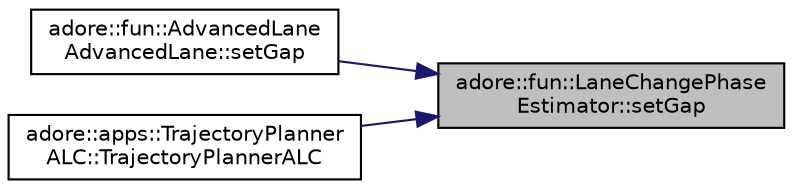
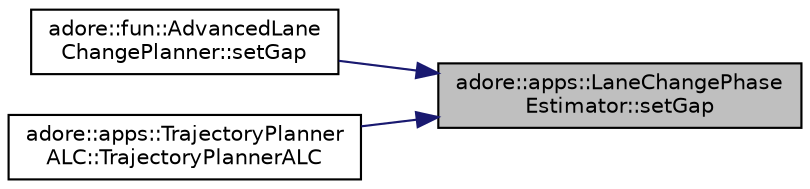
(185, 42) -> (185, 42)
(611, 96) -> (620, 96)
